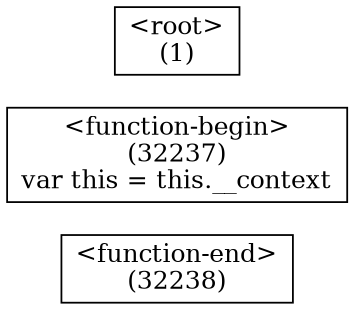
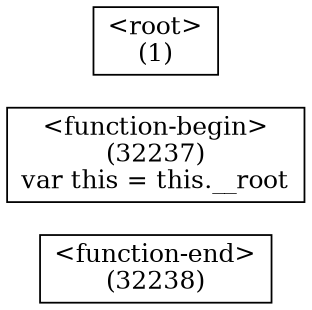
(177, 155) -> (156, 155)
